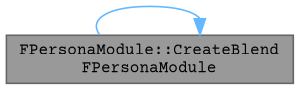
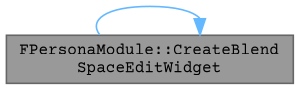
(150, 59) -> (150, 59)
